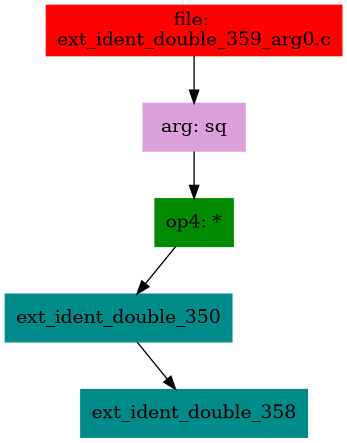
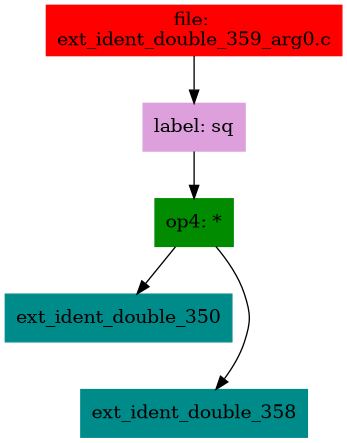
(194, 127) -> (194, 127)
(152, 361) -> (249, 311)
